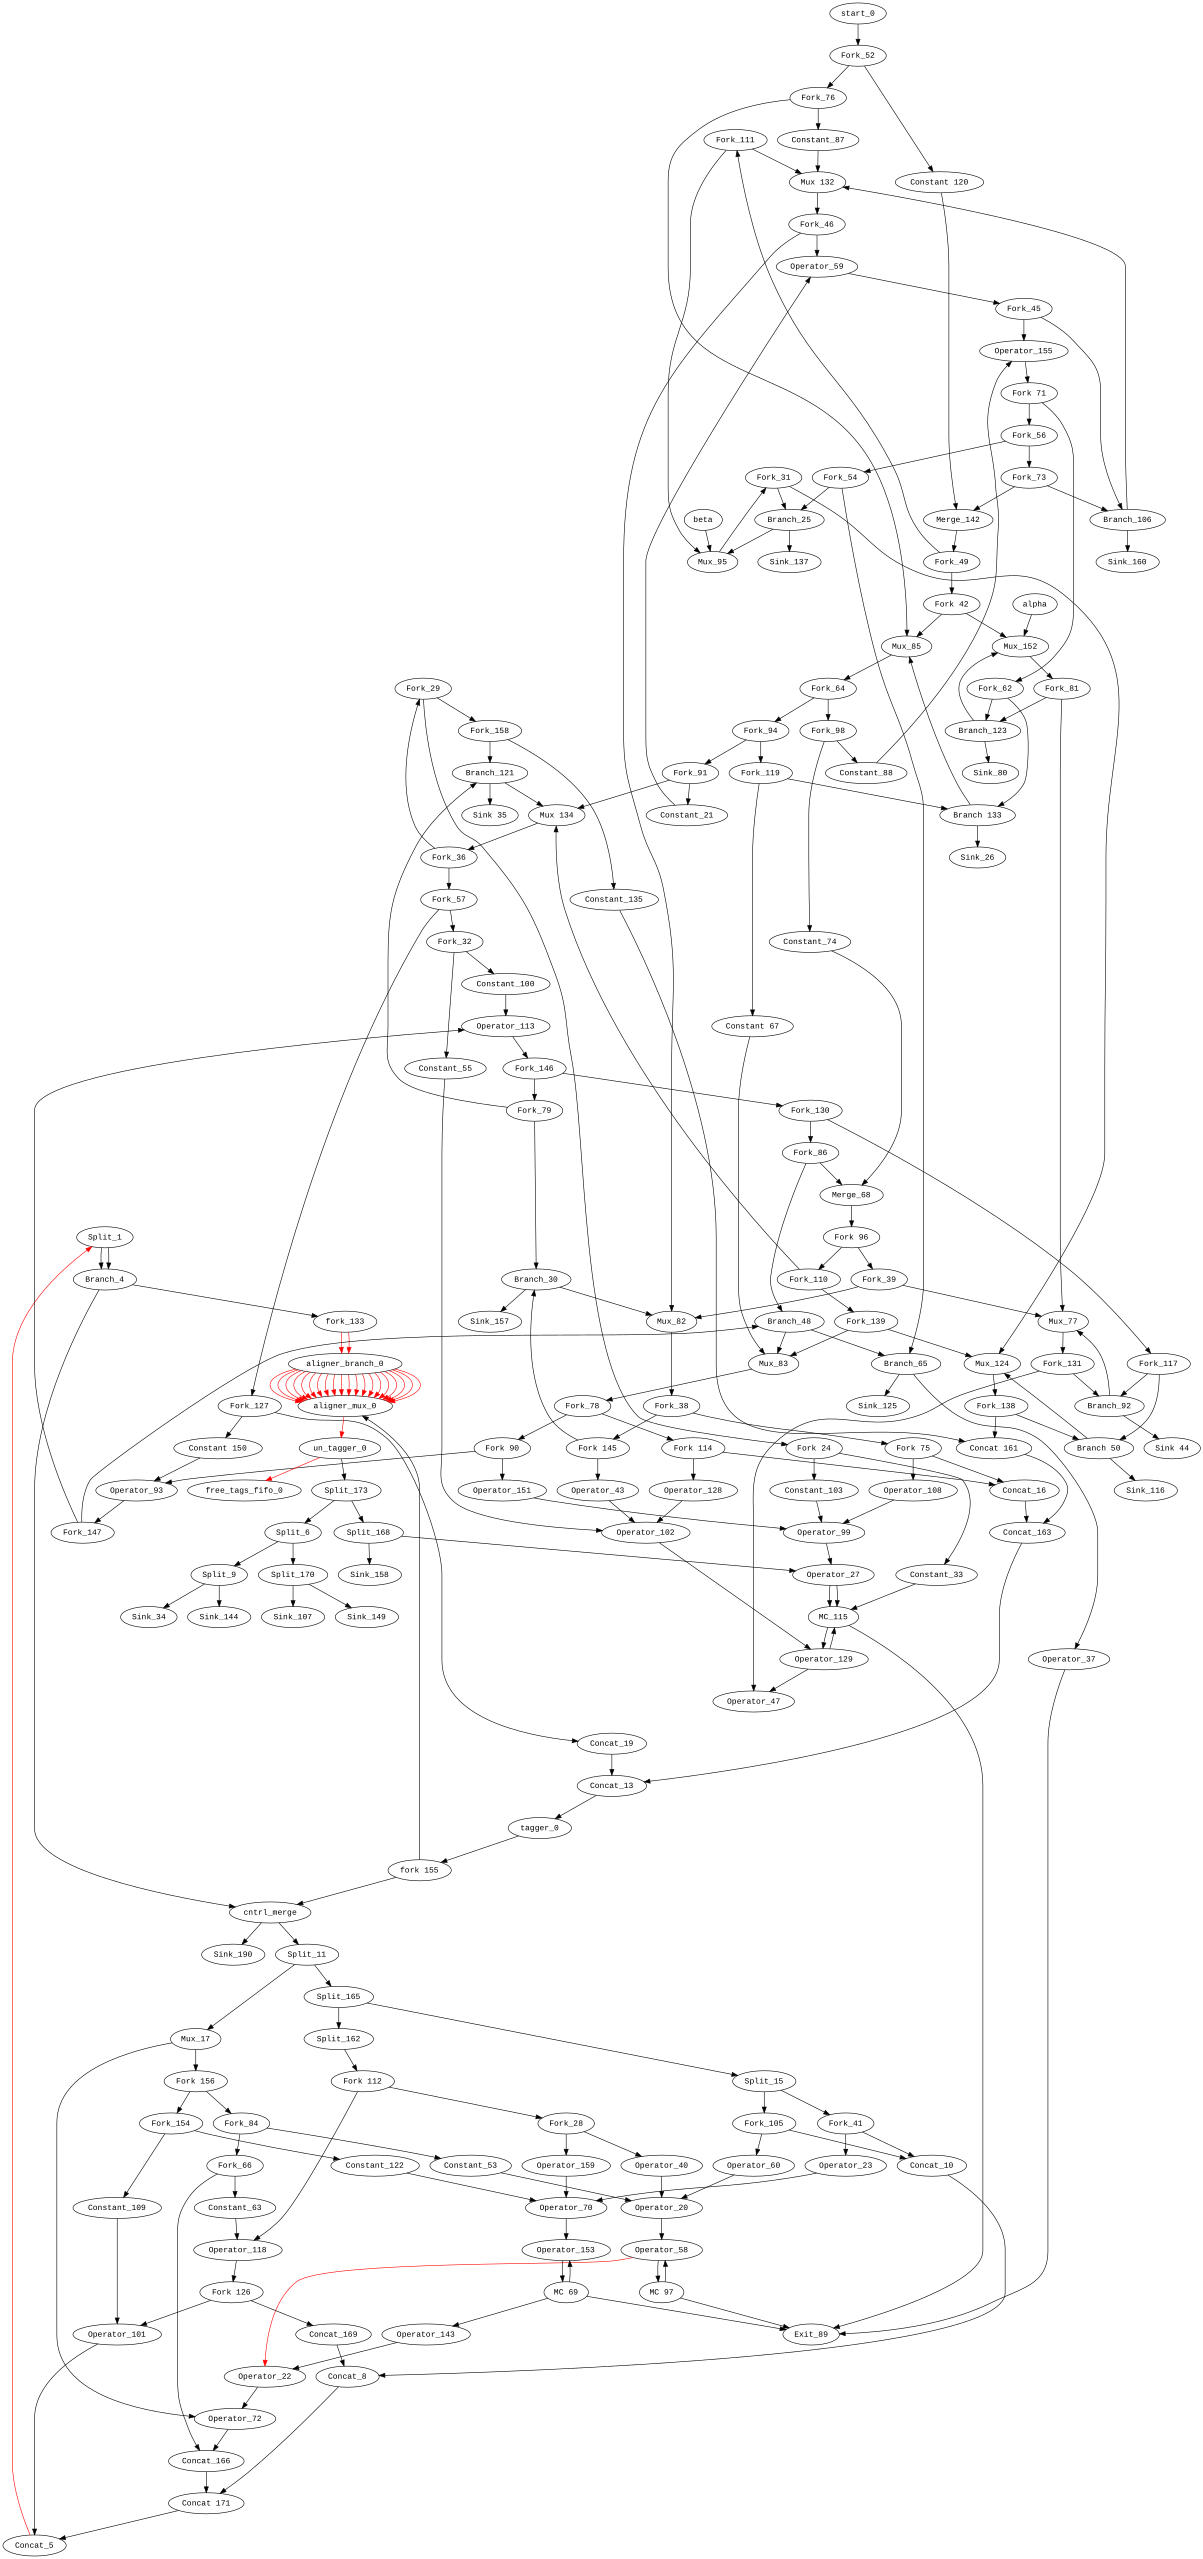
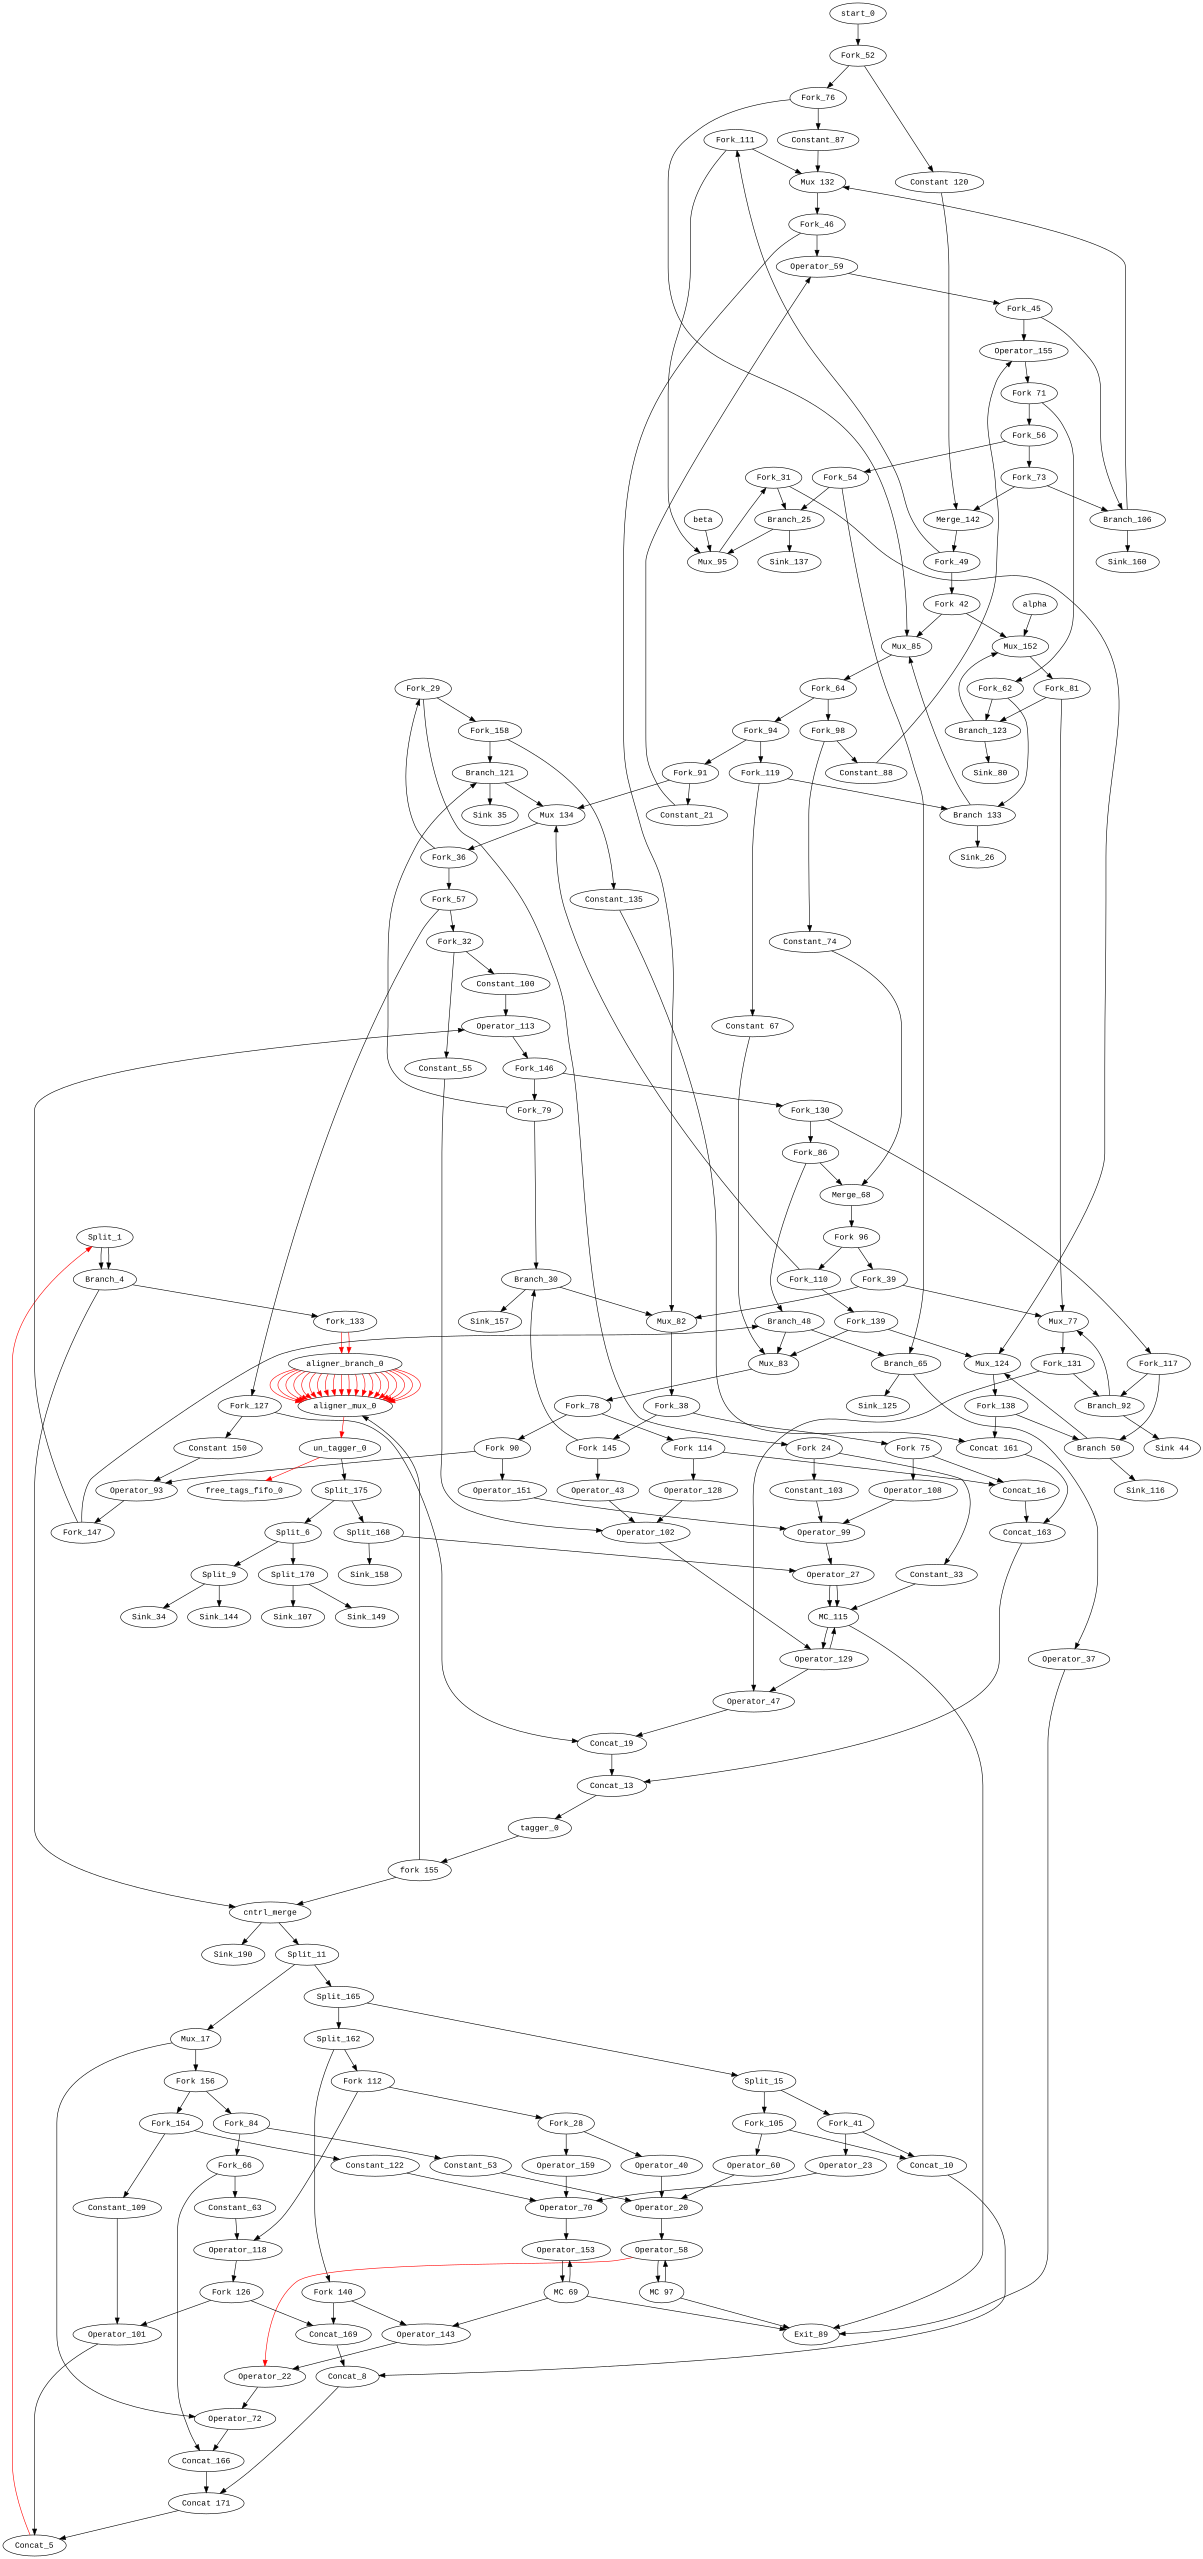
(346, 1490) -> (346, 1490)
none -> (685, 1722)
none -> (333, 2292)
